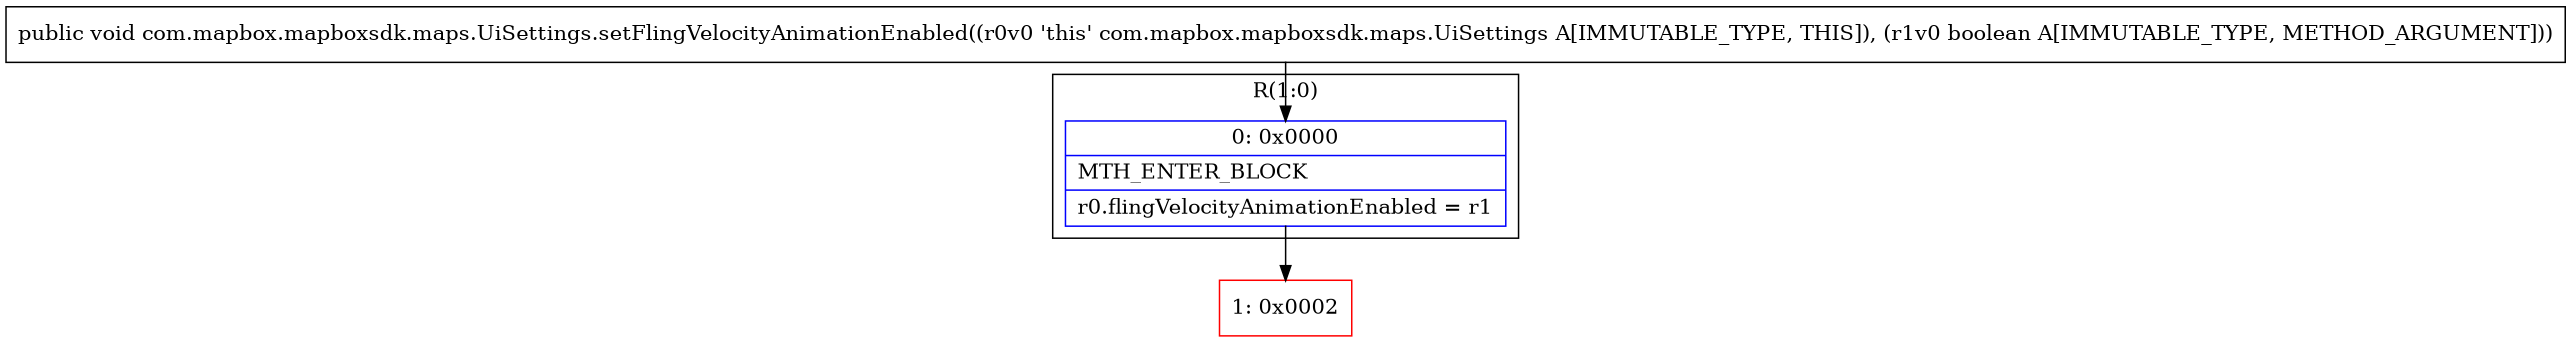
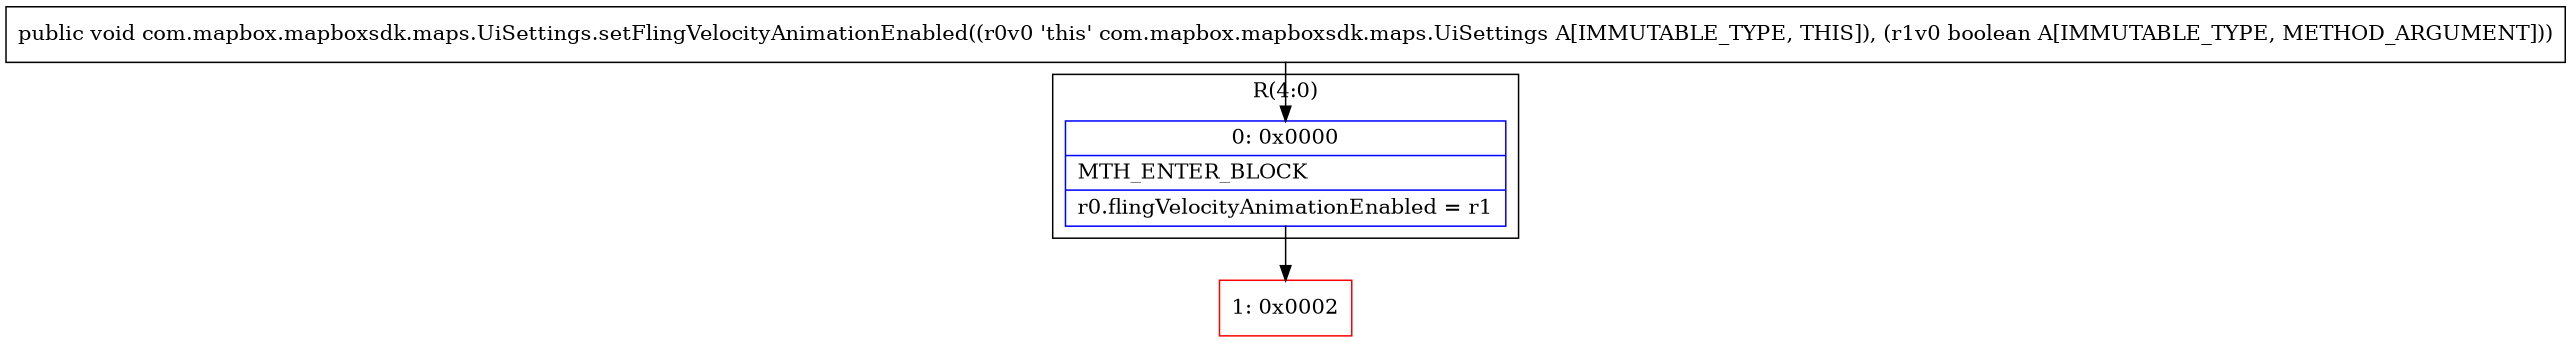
(1286, 92) -> (1286, 92)
